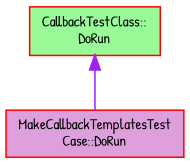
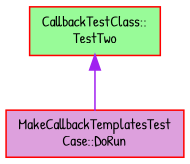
(95, 31) -> (95, 31)
